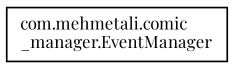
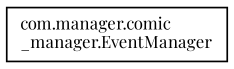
(117, 35) -> (117, 35)
